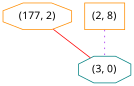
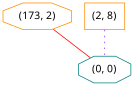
(37, 16) -> (37, 16)
(105, 70) -> (105, 70)
